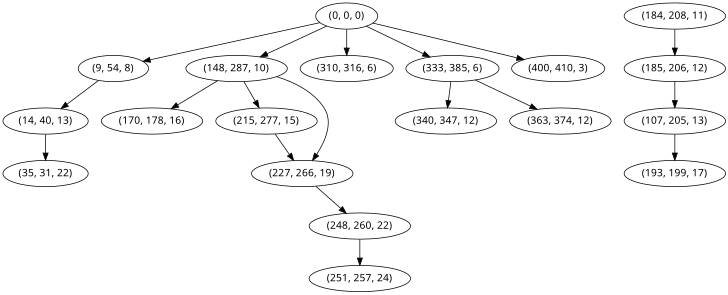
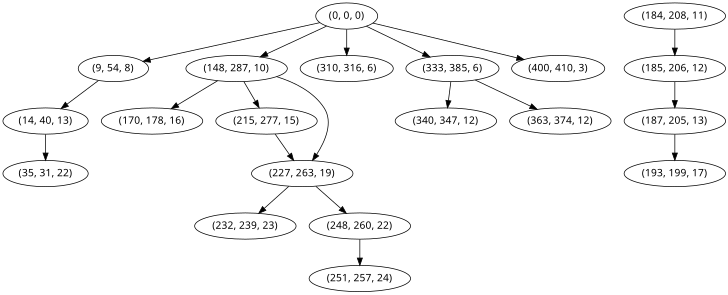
(675, 121) -> (675, 121)
(302, 174) -> (302, 174)
none -> (245, 226)
